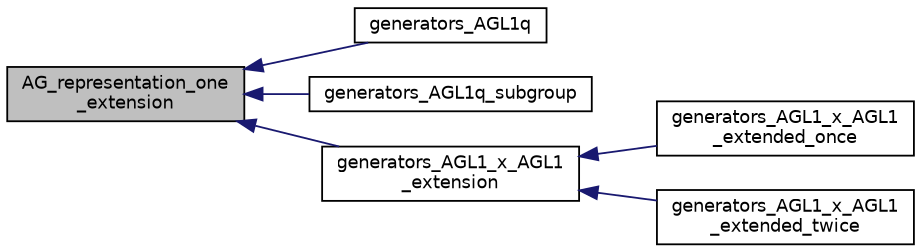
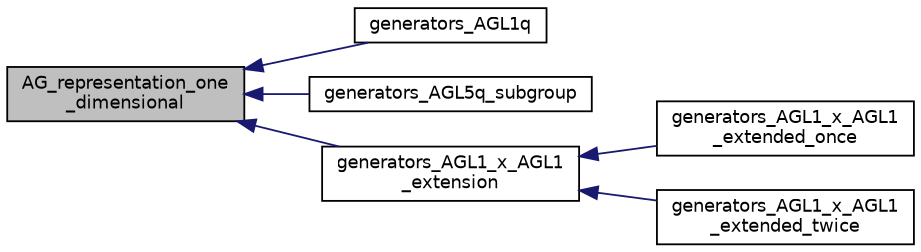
(126, 94) -> (126, 94)
(451, 94) -> (451, 94)
